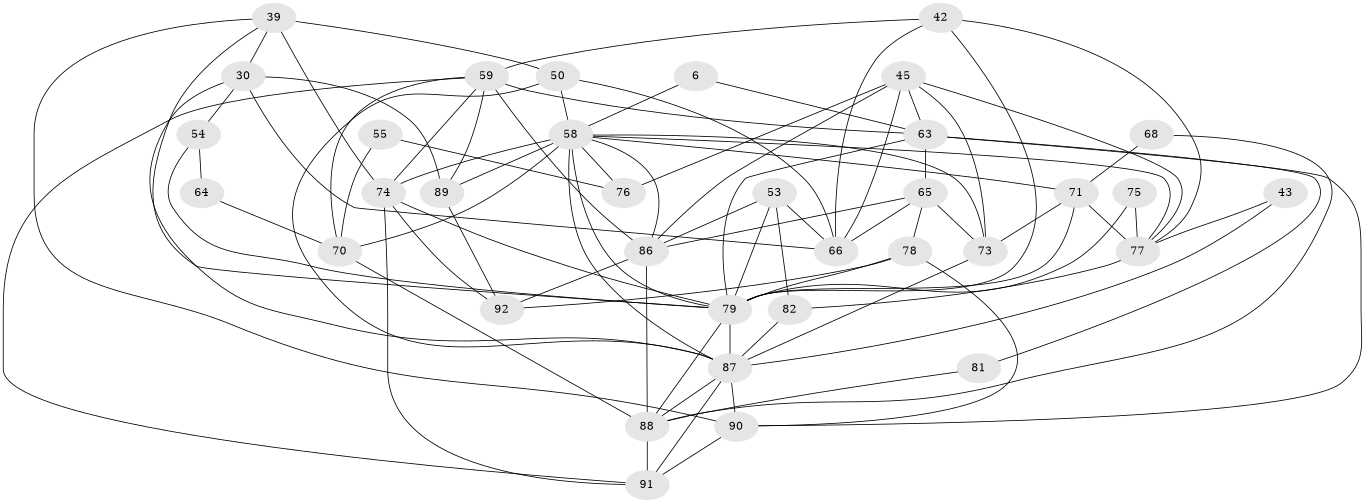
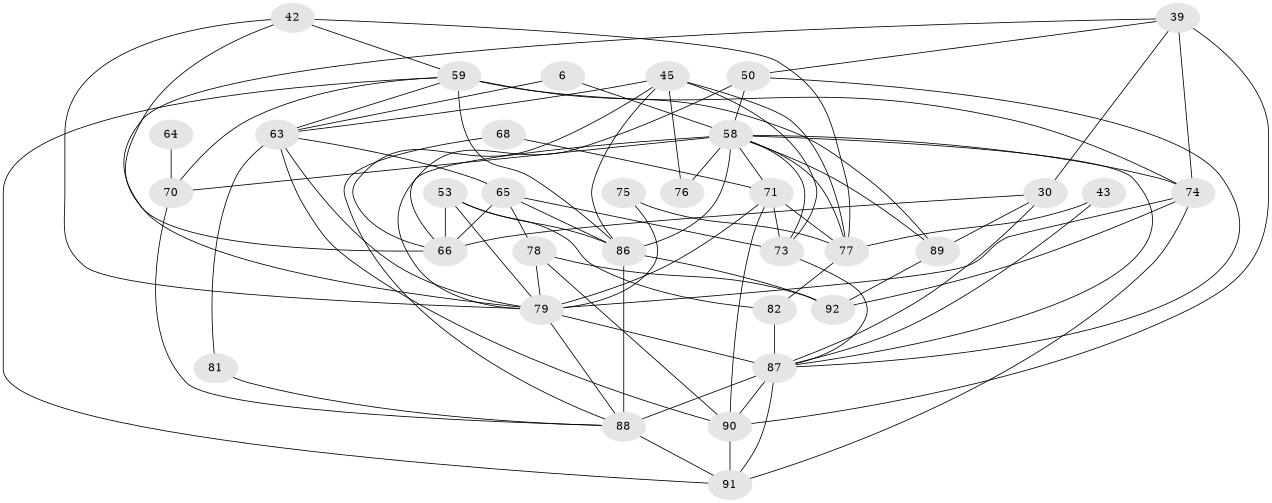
(199, 135) -> none
(380, 135) -> none
none -> (738, 313)
